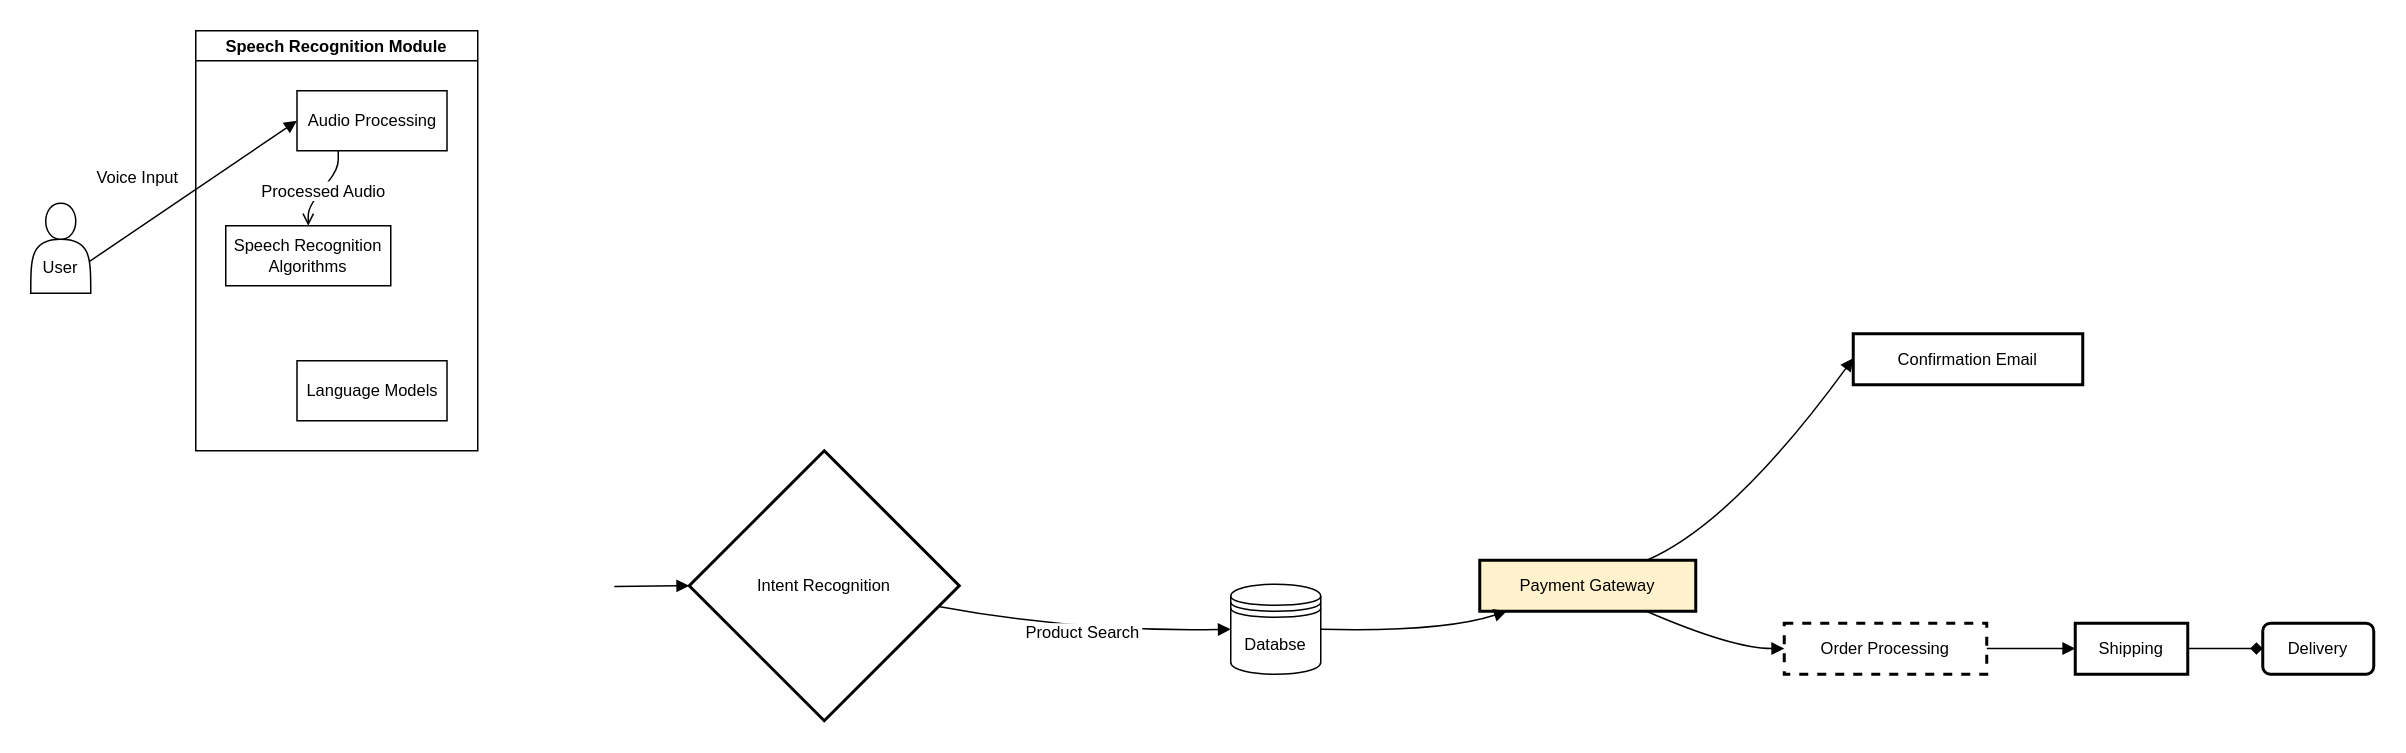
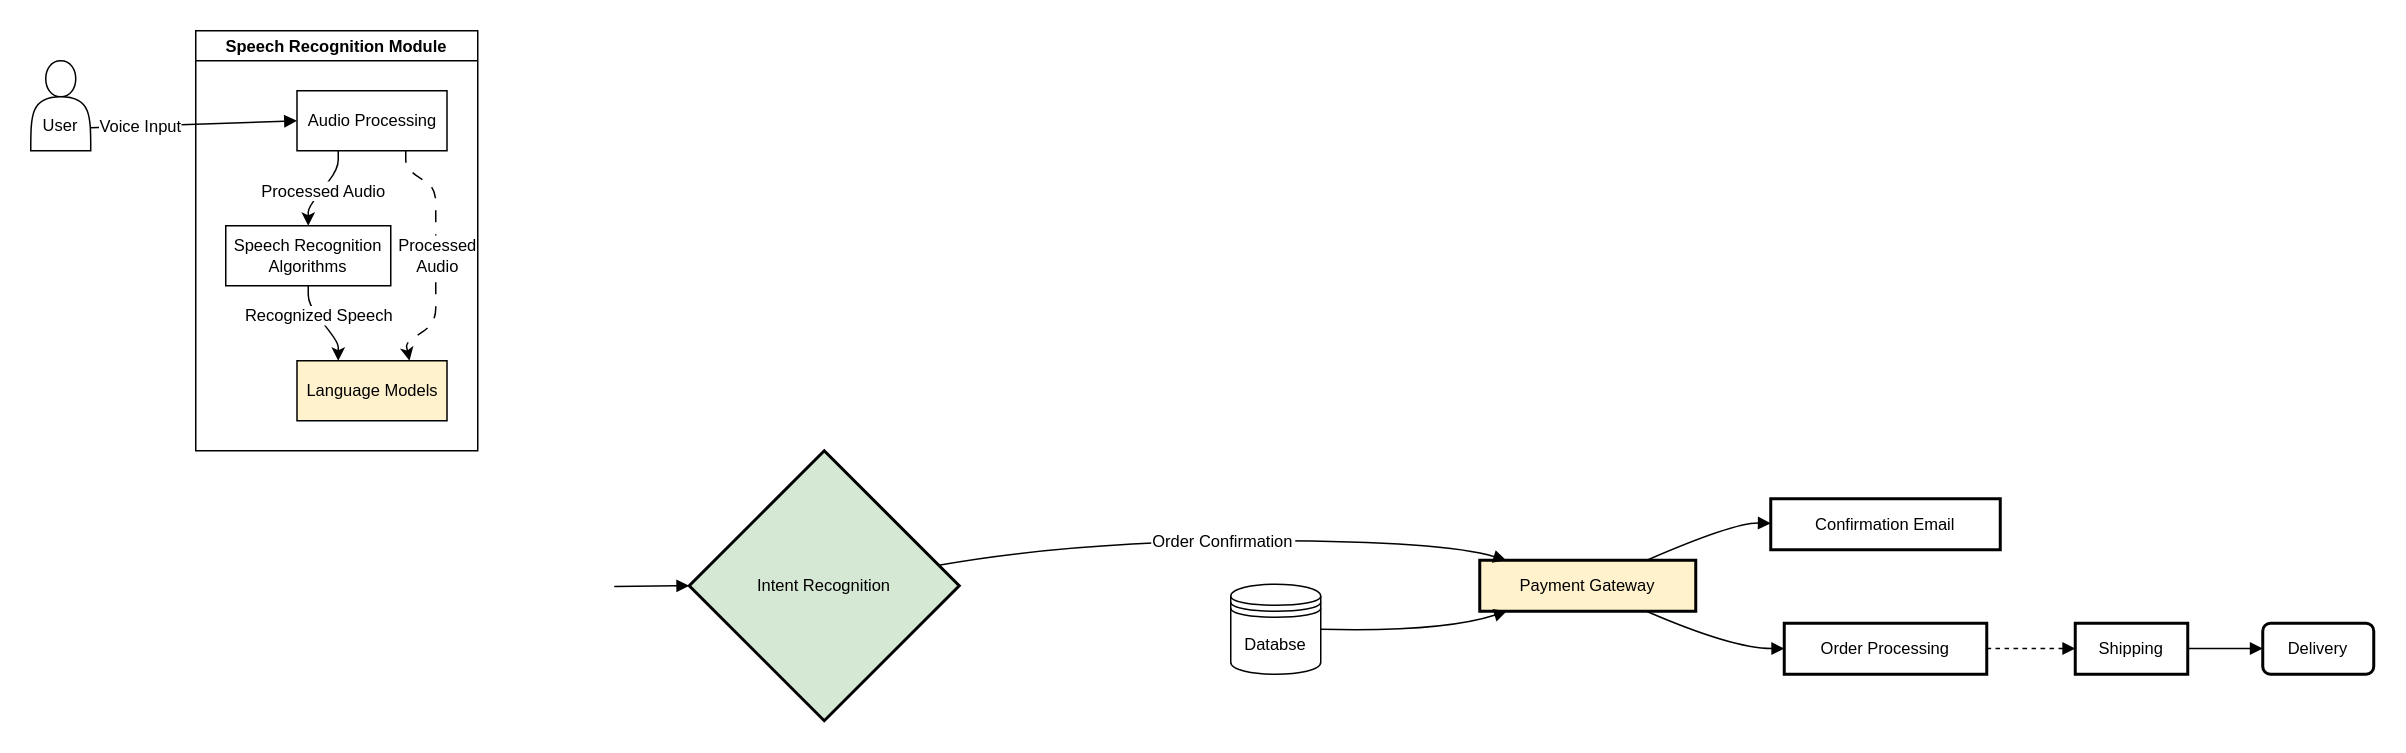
(308, 215) -> (308, 212)
(61, 248) -> (61, 106)
none -> (320, 320)
none -> (423, 331)
(1968, 359) -> (1886, 524)
(372, 391) -> (372, 391)
none -> (1216, 541)
(824, 586) -> (824, 586)
(1147, 629) -> none
(2023, 648) -> (2023, 648)
(2249, 648) -> (2249, 648)
(1886, 649) -> (1886, 649)
